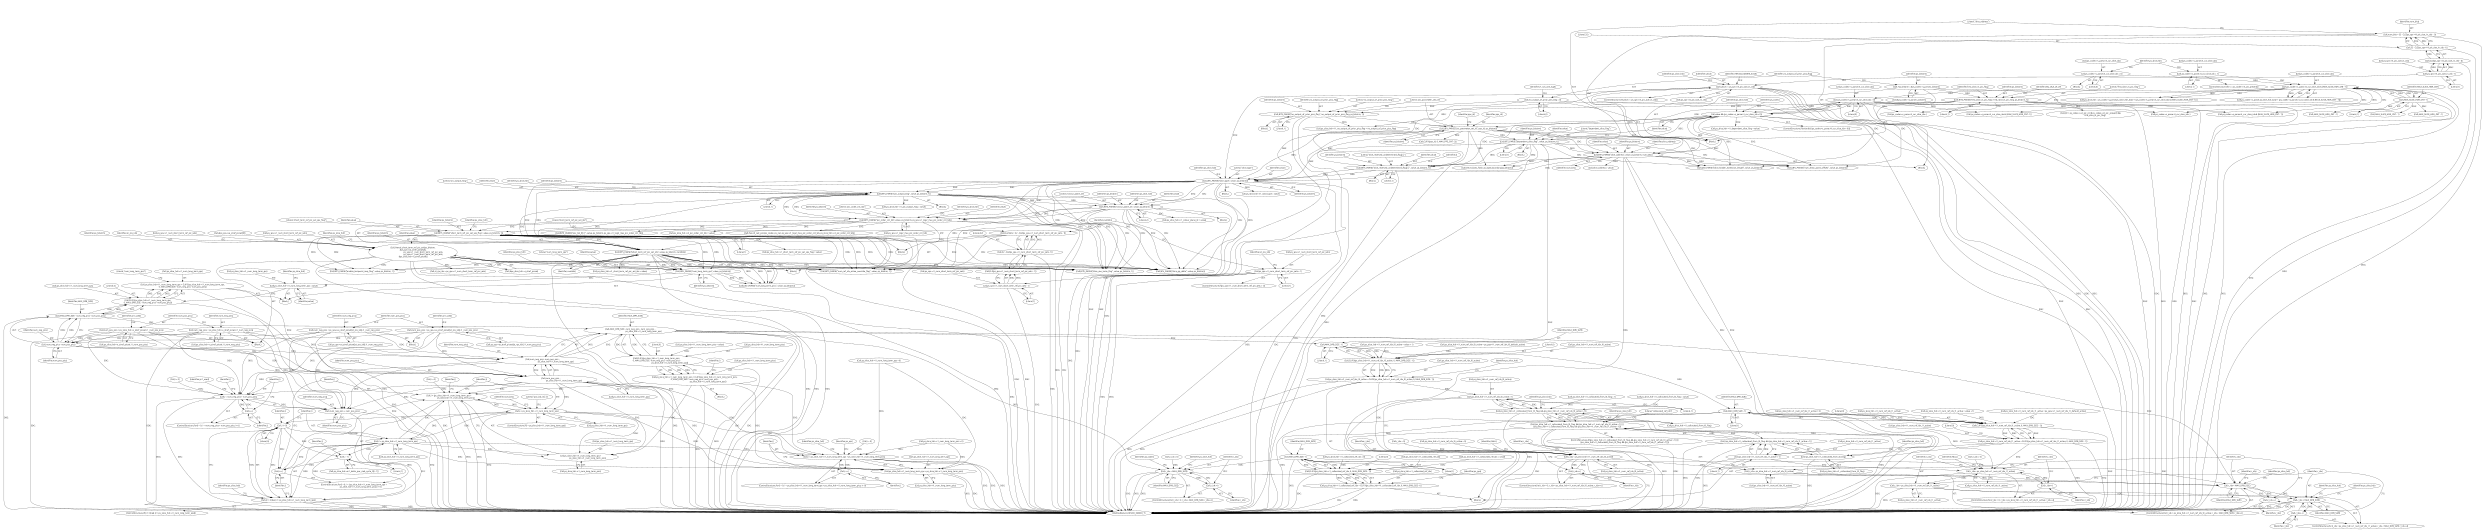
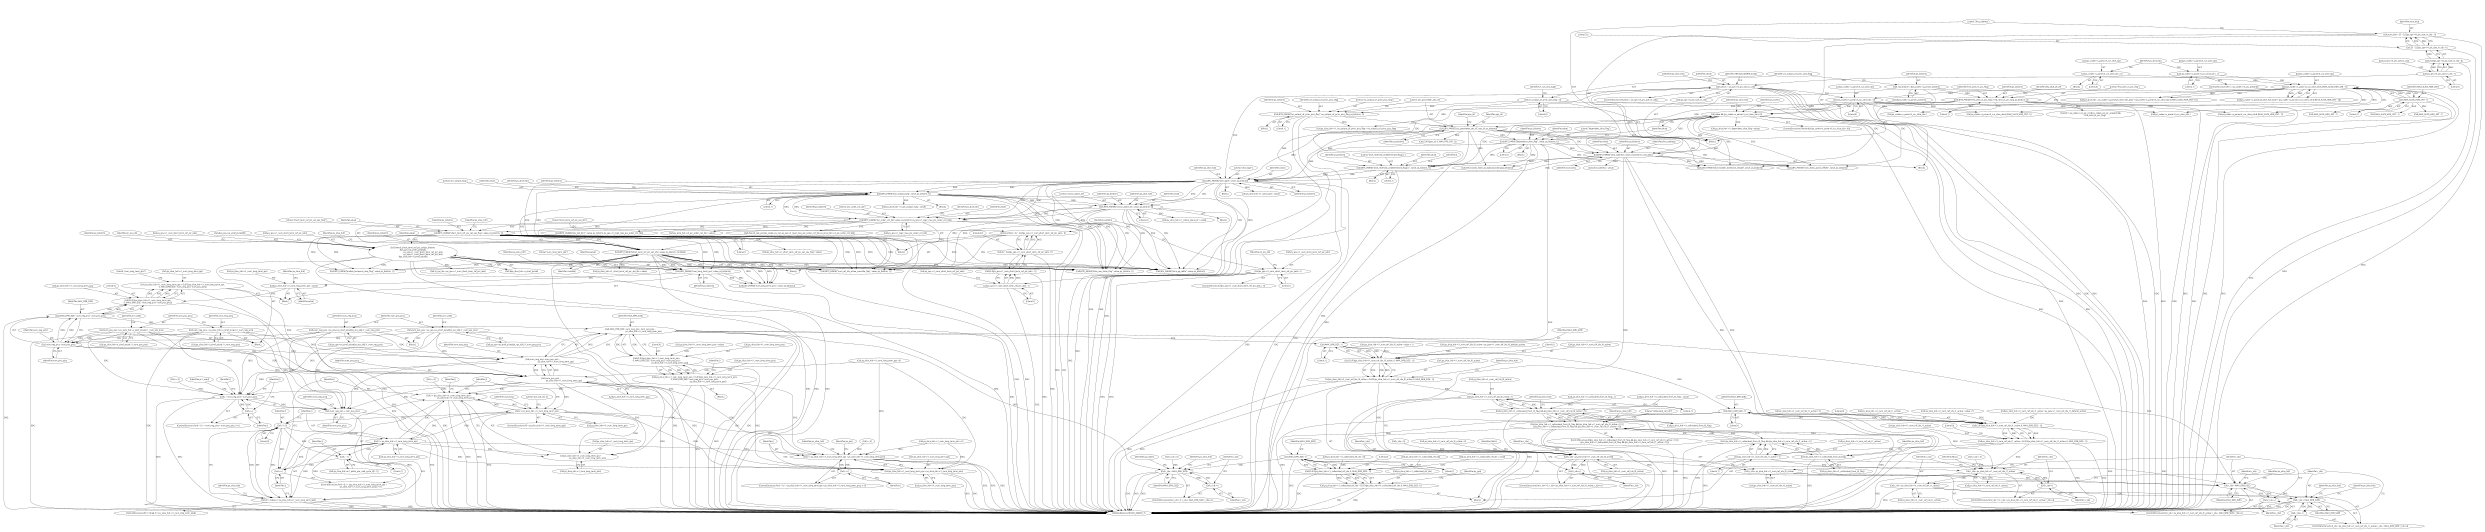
(1800, 110) -> (1800, 91)
none -> (727, 367)
none -> (1042, 417)
